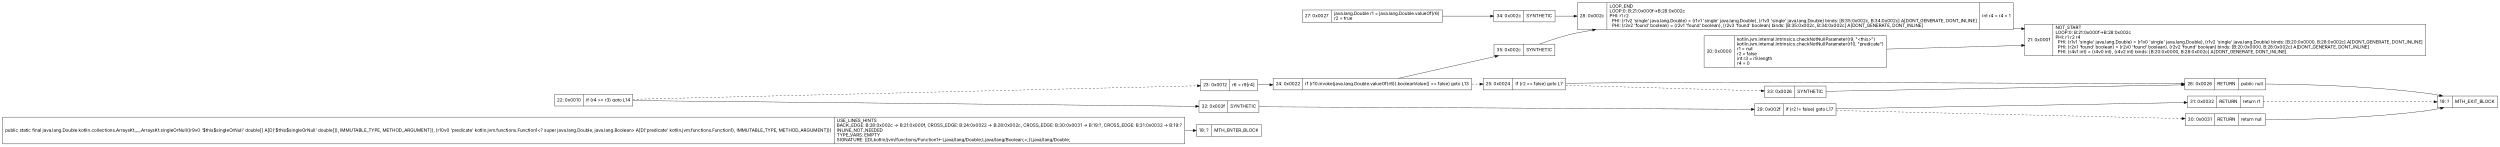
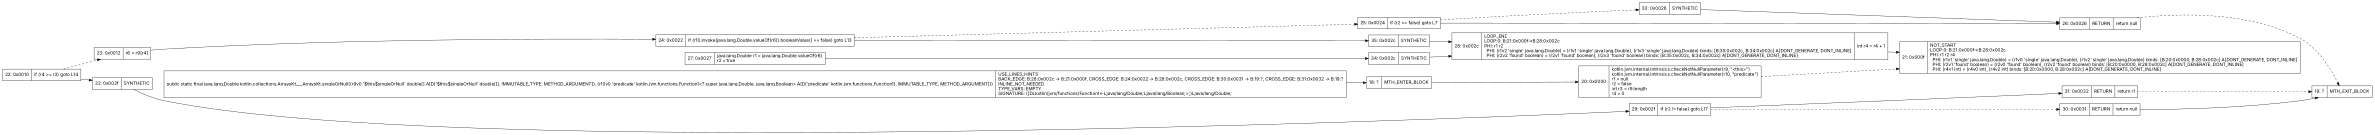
(1954, 47) -> (1829, 73)
none -> (1504, 82)
(2252, 84) -> (2127, 24)
(2353, 87) -> (2250, 21)
